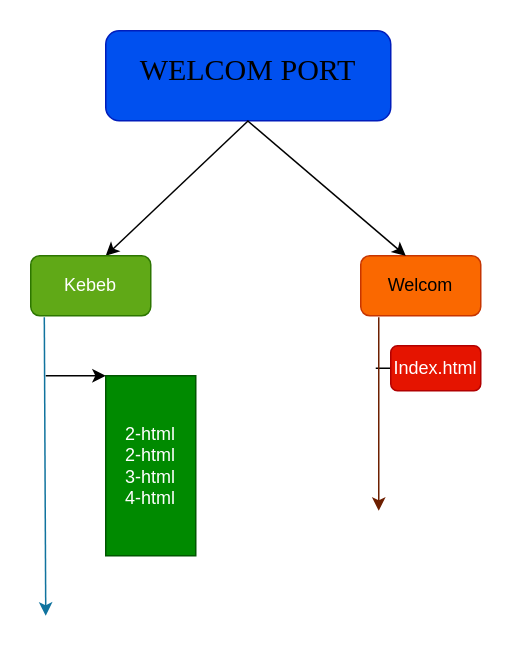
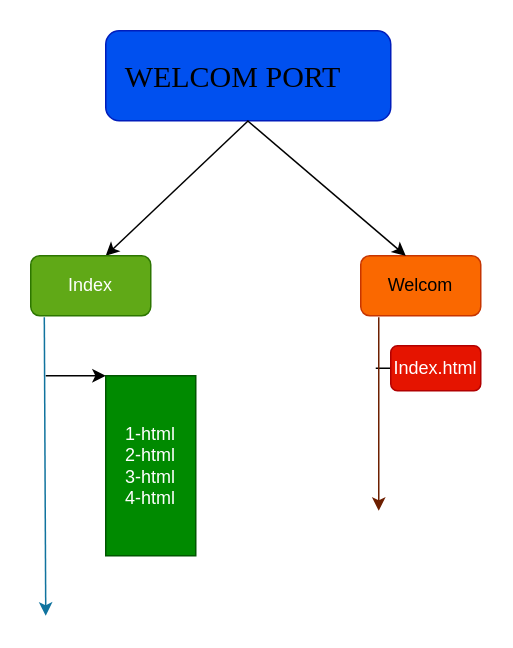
(248, 68) -> (233, 76)
(91, 286) -> (91, 286)
(151, 466) -> (151, 466)
